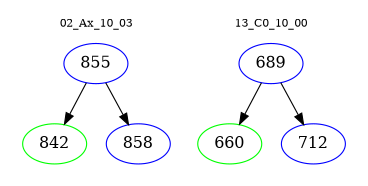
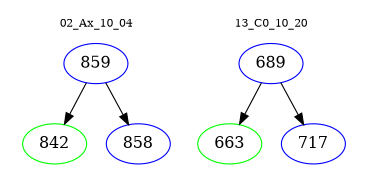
(96, 24) -> (96, 24)
(272, 24) -> (272, 24)
(96, 64) -> (96, 64)
(230, 144) -> (230, 144)
(313, 144) -> (313, 144)
